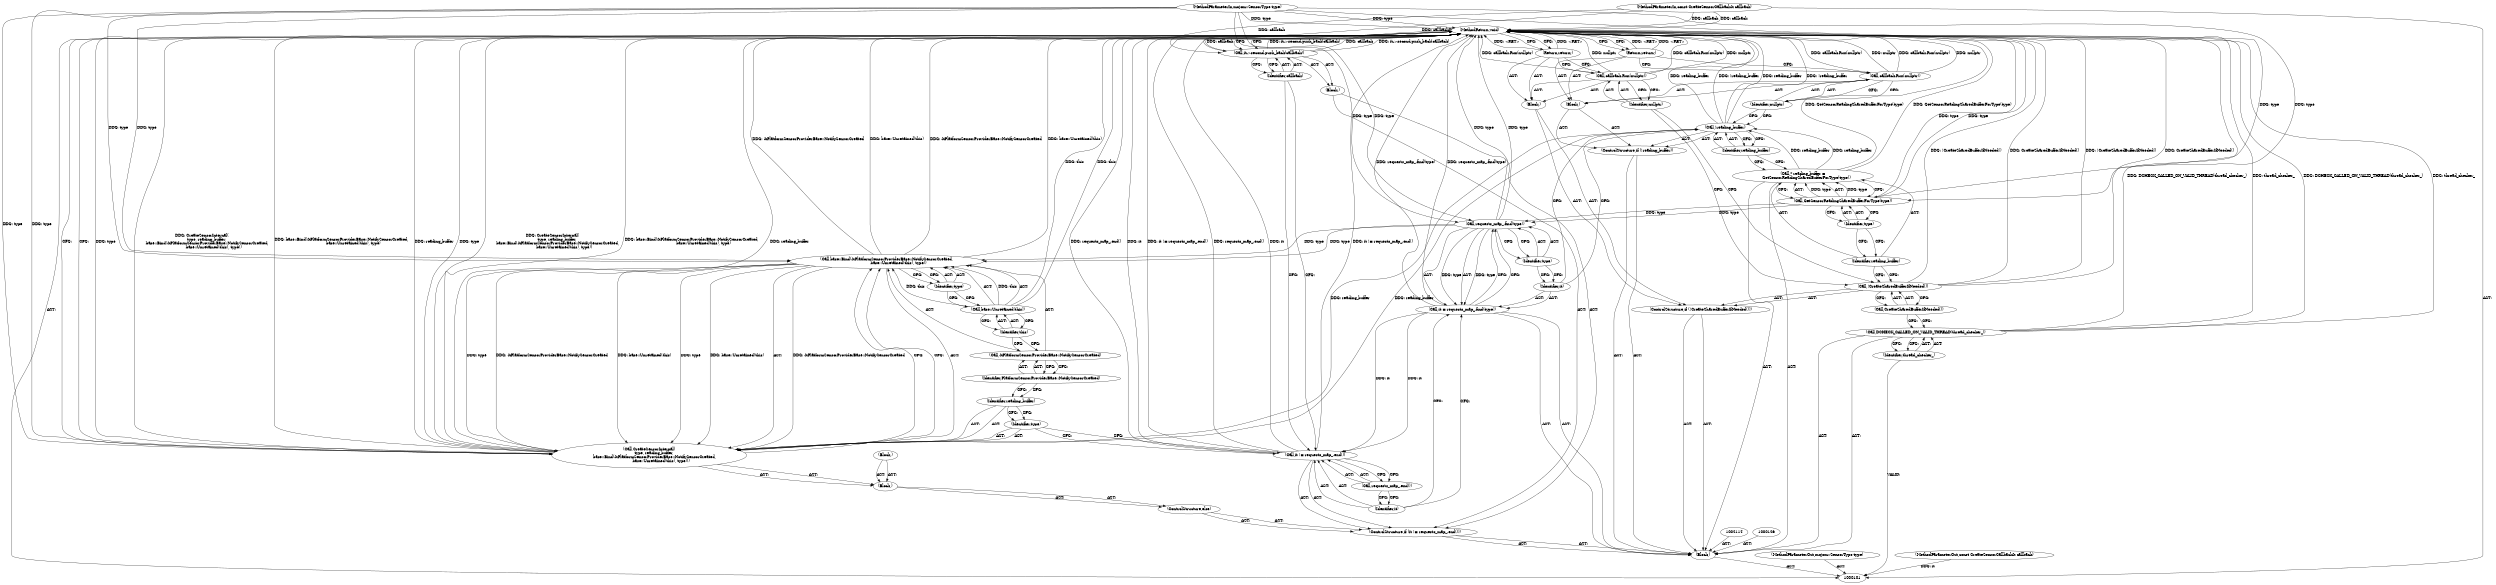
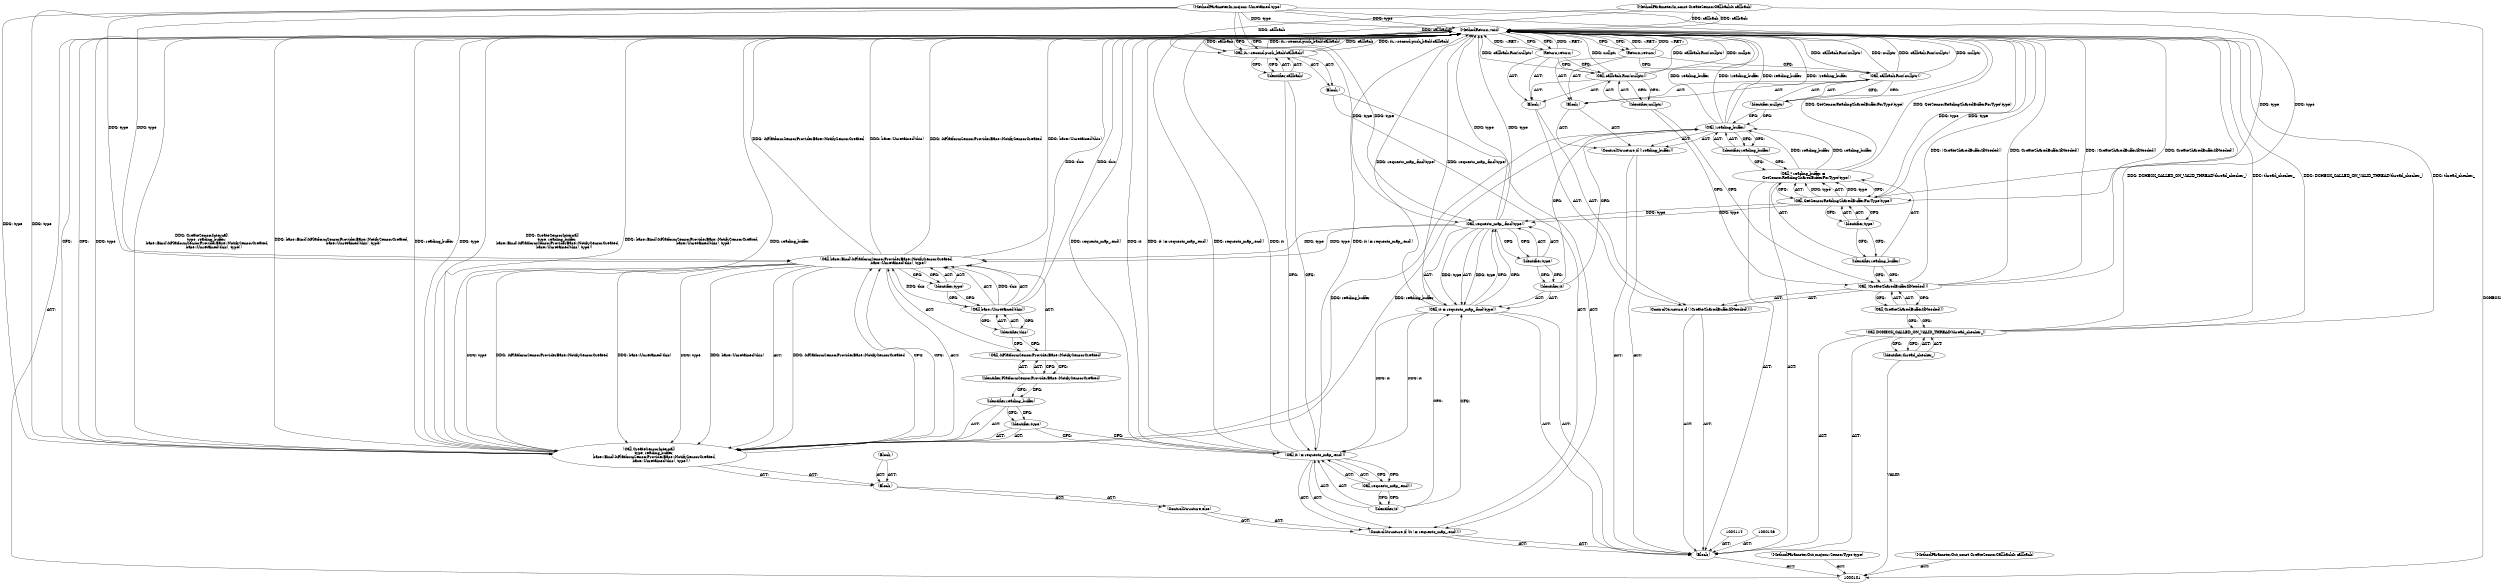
(1237, 7) -> (1237, 7)
(2488, 298) -> (2493, 298)
(12, 508) -> (12, 511)
(1928, 567) -> (1926, 567)
